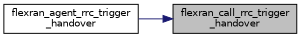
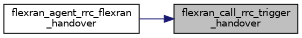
(71, 19) -> (72, 19)
